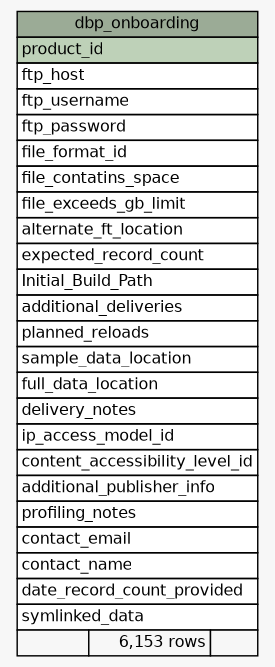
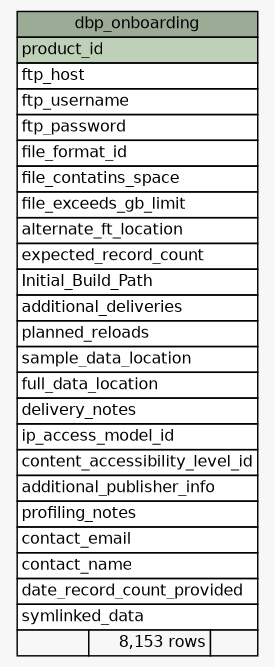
(163, 642) -> (163, 642)
